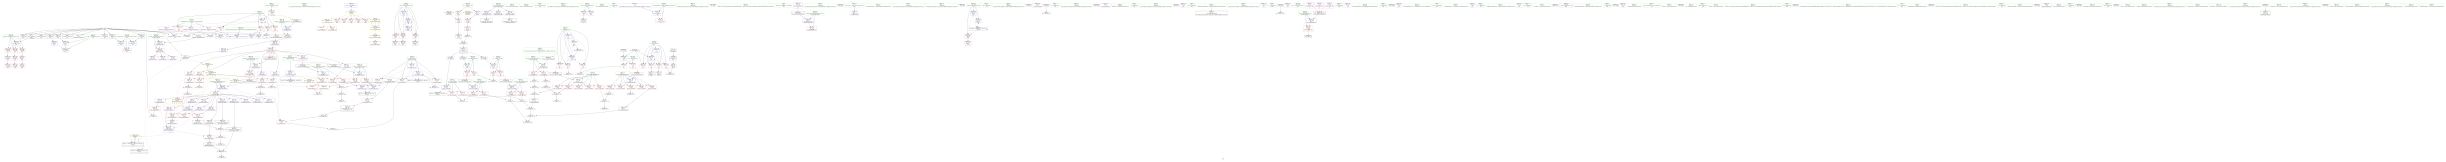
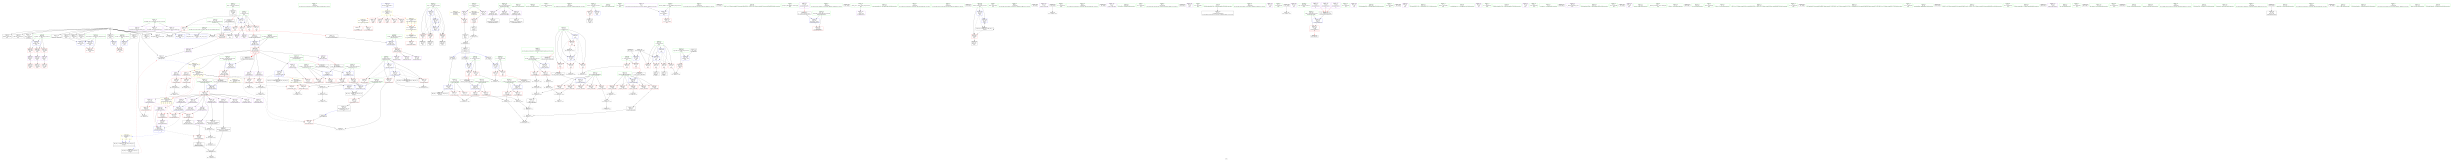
none -> (270, 36)
none -> (681, 50)
